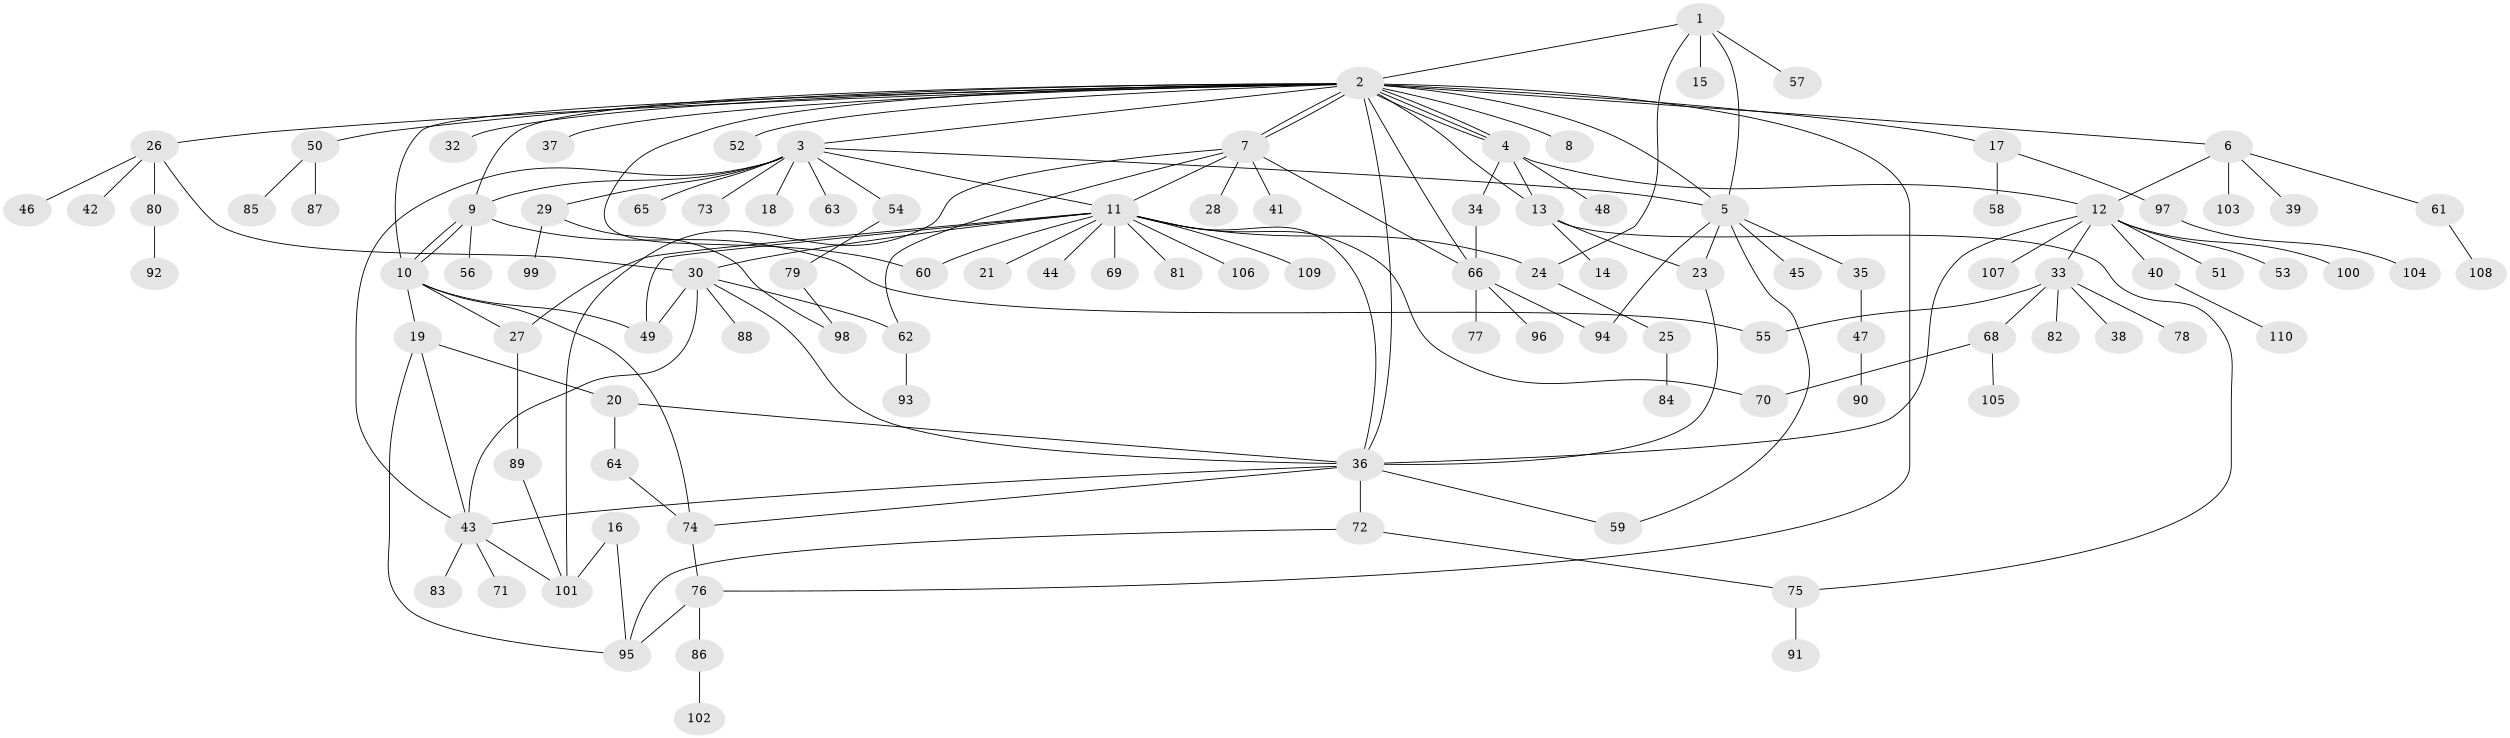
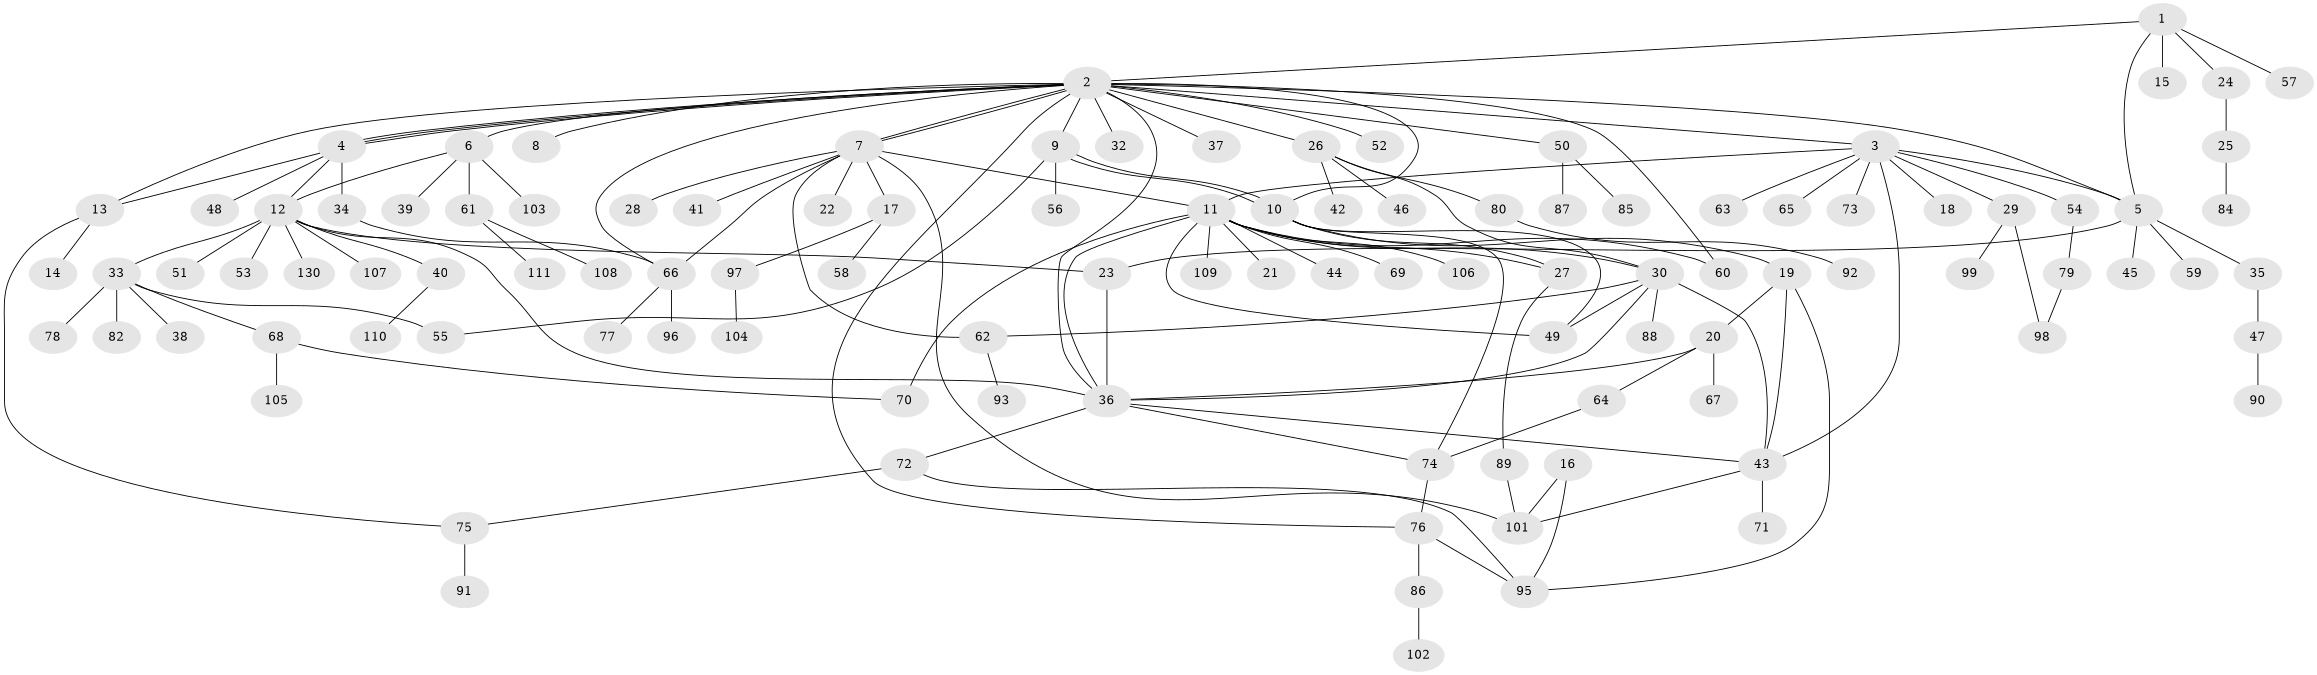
(1680, 104) -> (876, 178)
(638, 180) -> none
none -> (828, 210)
(1340, 236) -> none
(1618, 244) -> (669, 253)
none -> (540, 274)
(1178, 274) -> none
(2349, 274) -> (309, 274)
(1603, 337) -> none
none -> (1714, 401)
(1489, 496) -> none
(438, 592) -> none
